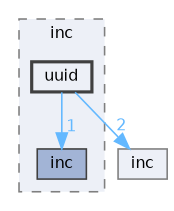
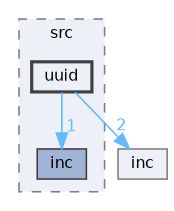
(62, 34) -> (62, 34)
